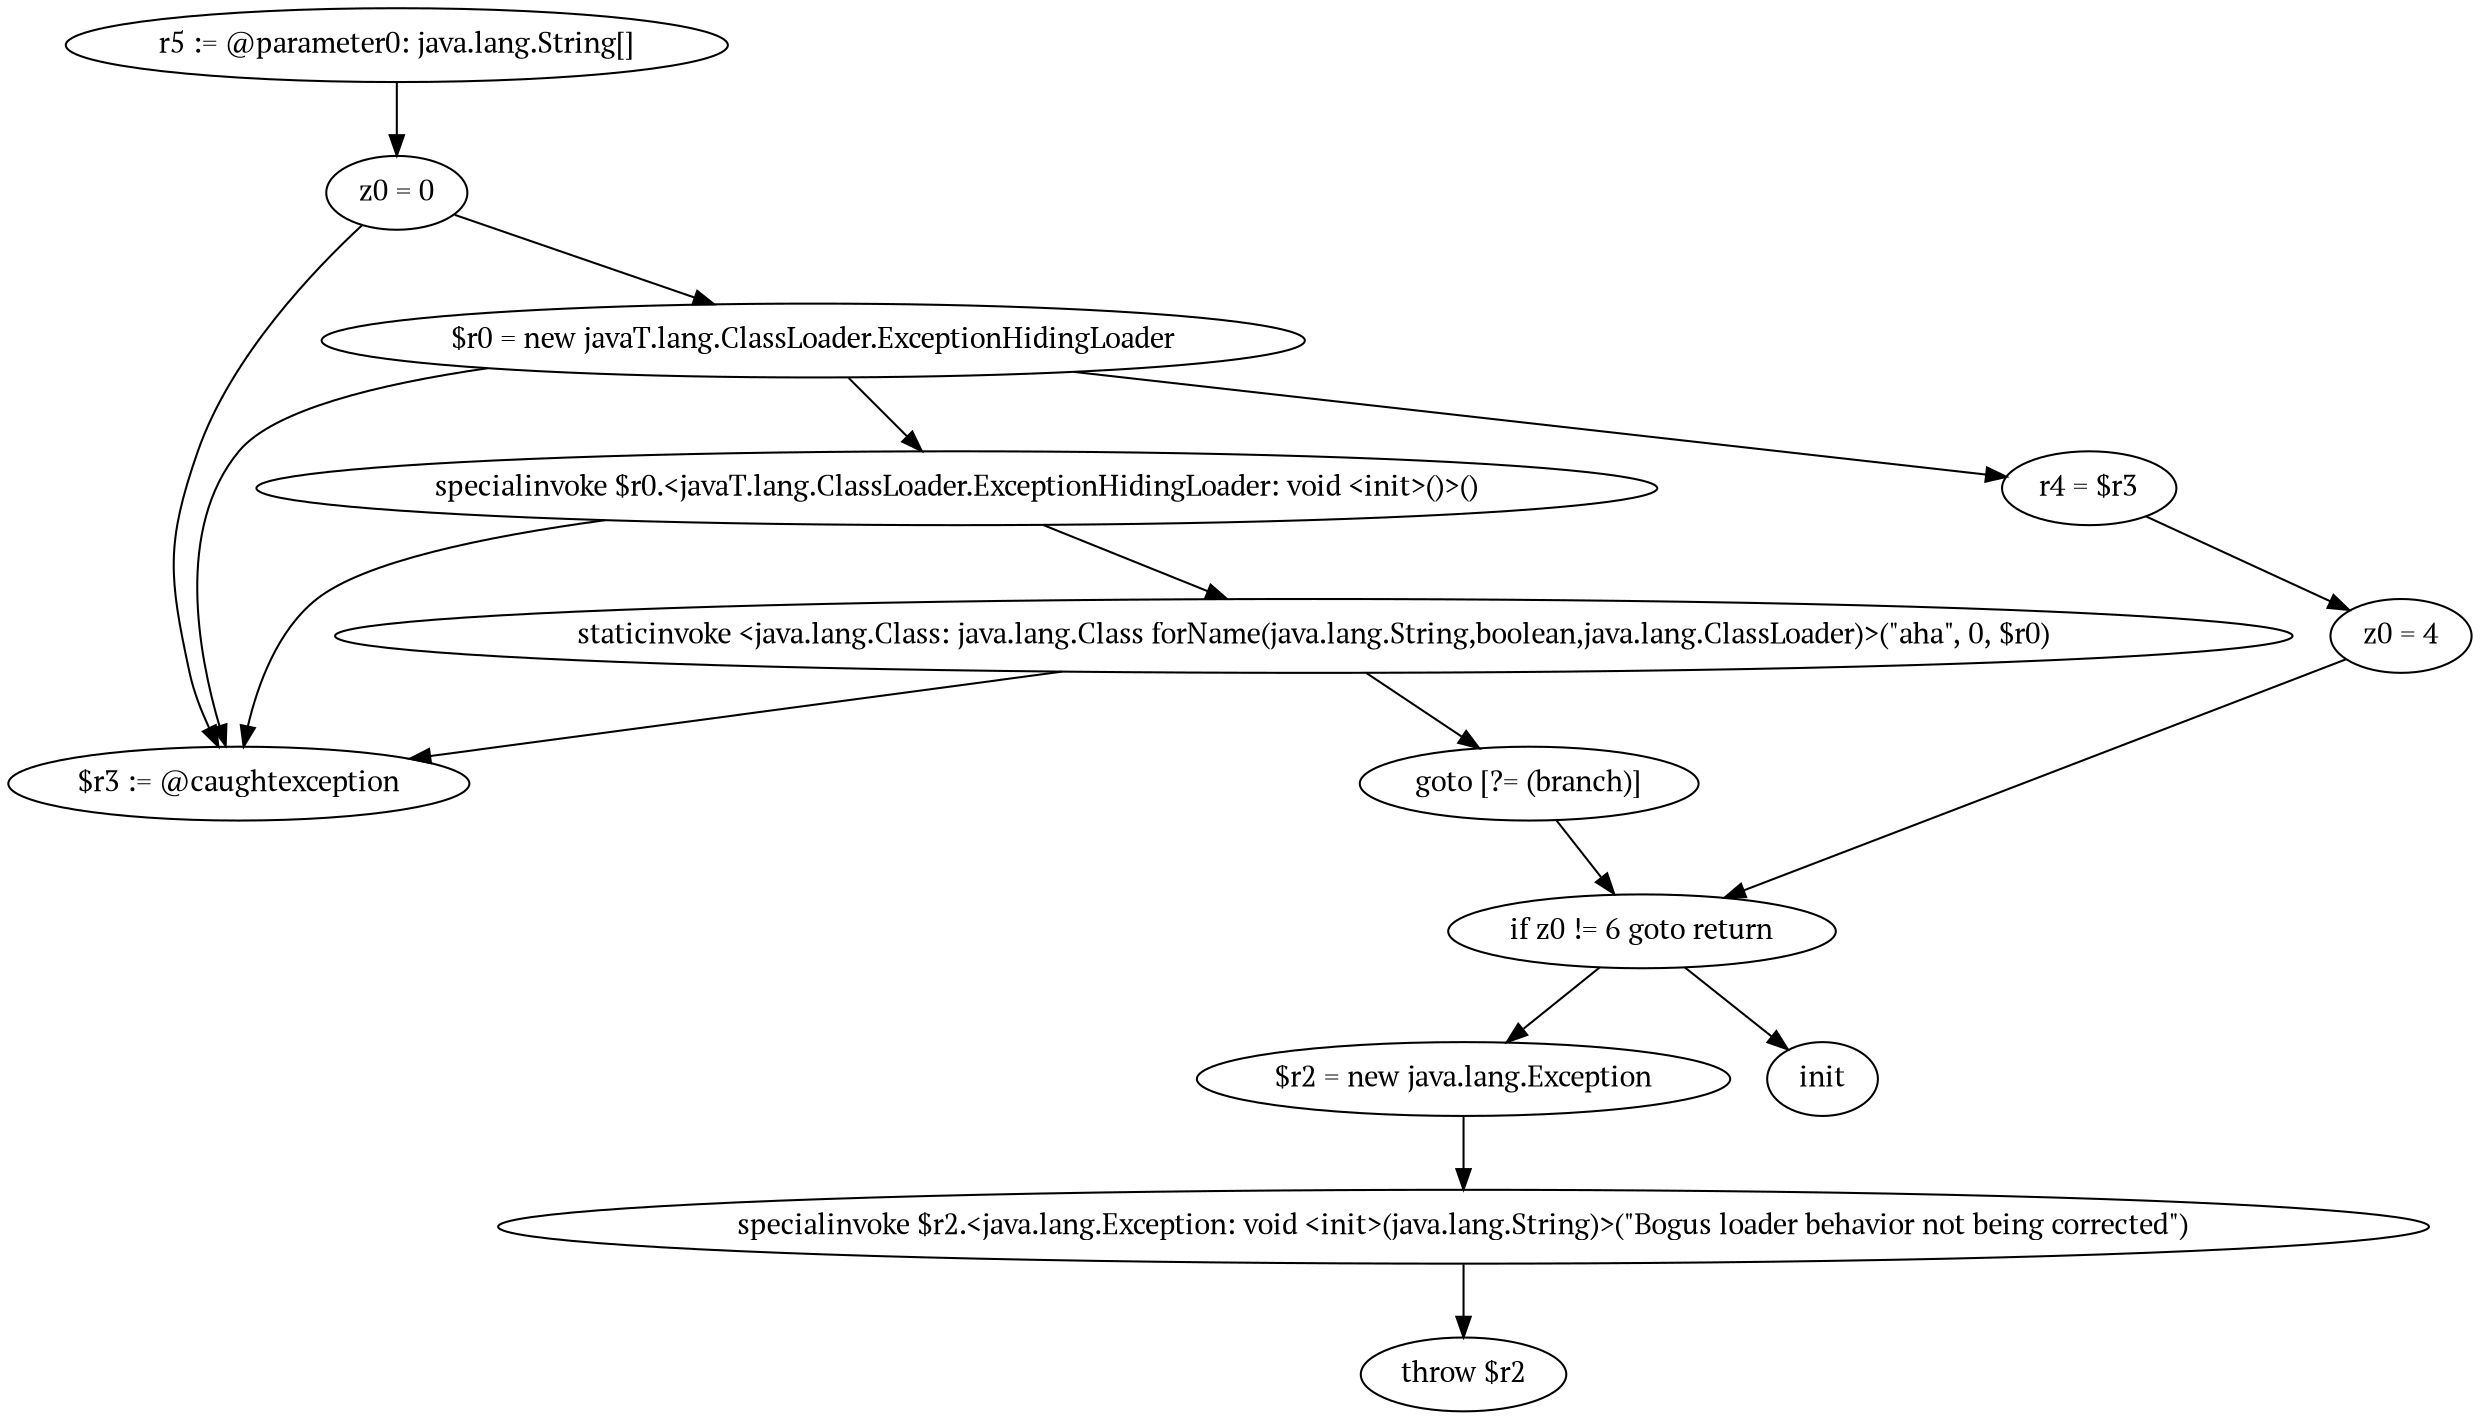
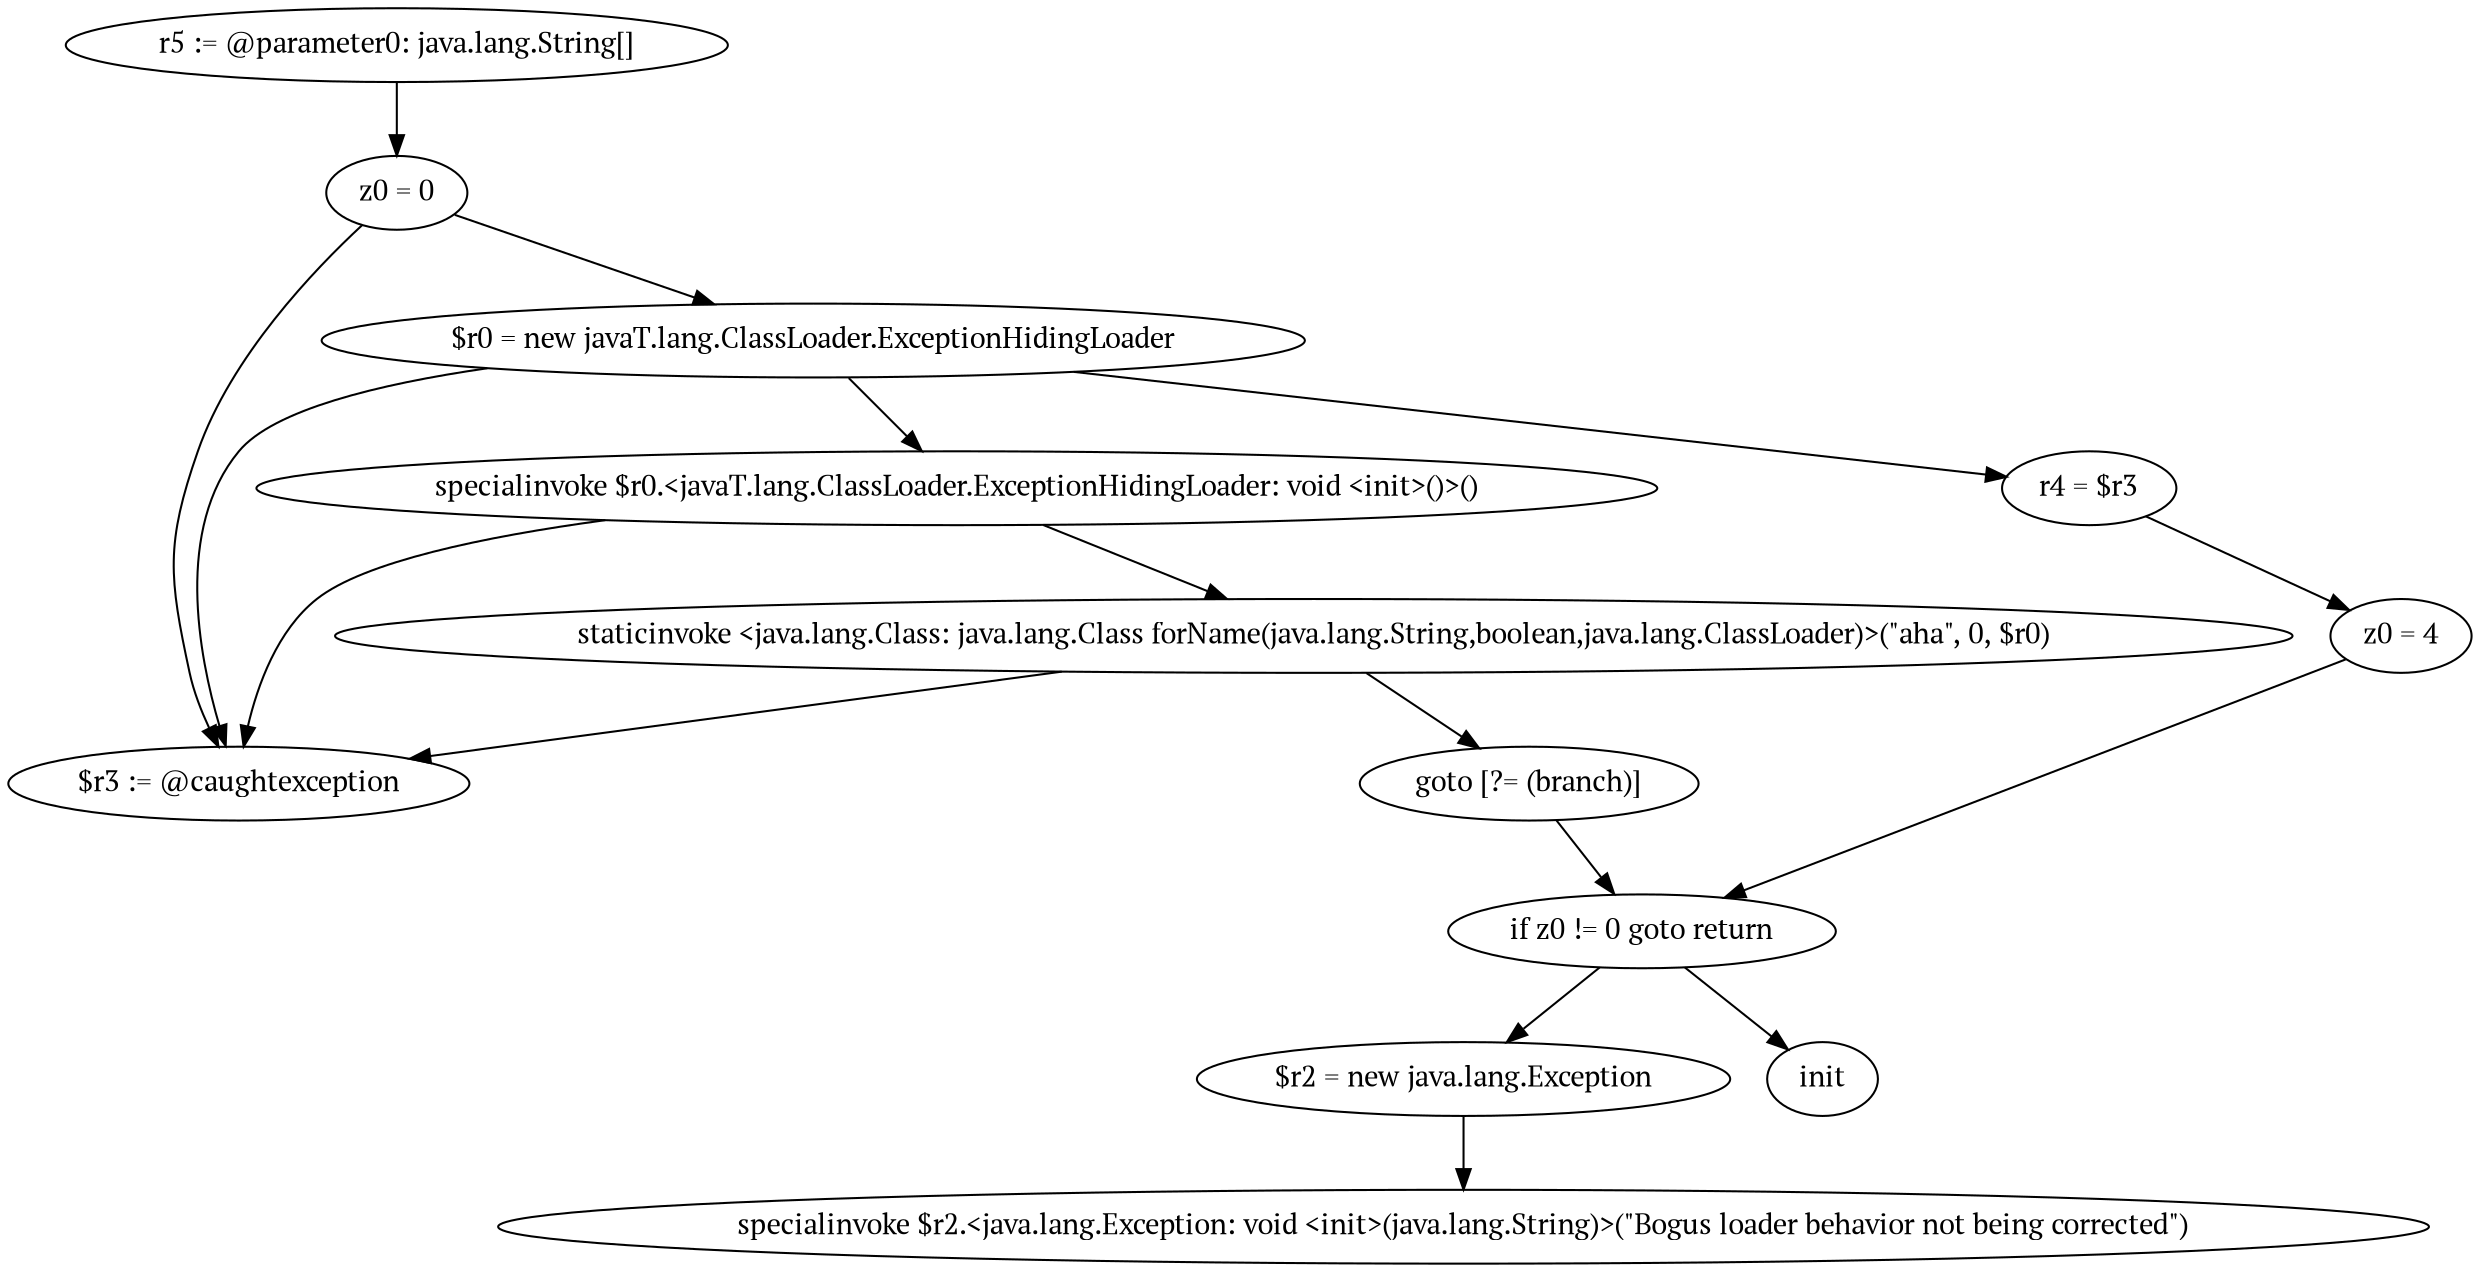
(1642, 931) -> (1642, 931)
(1464, 1374) -> none
